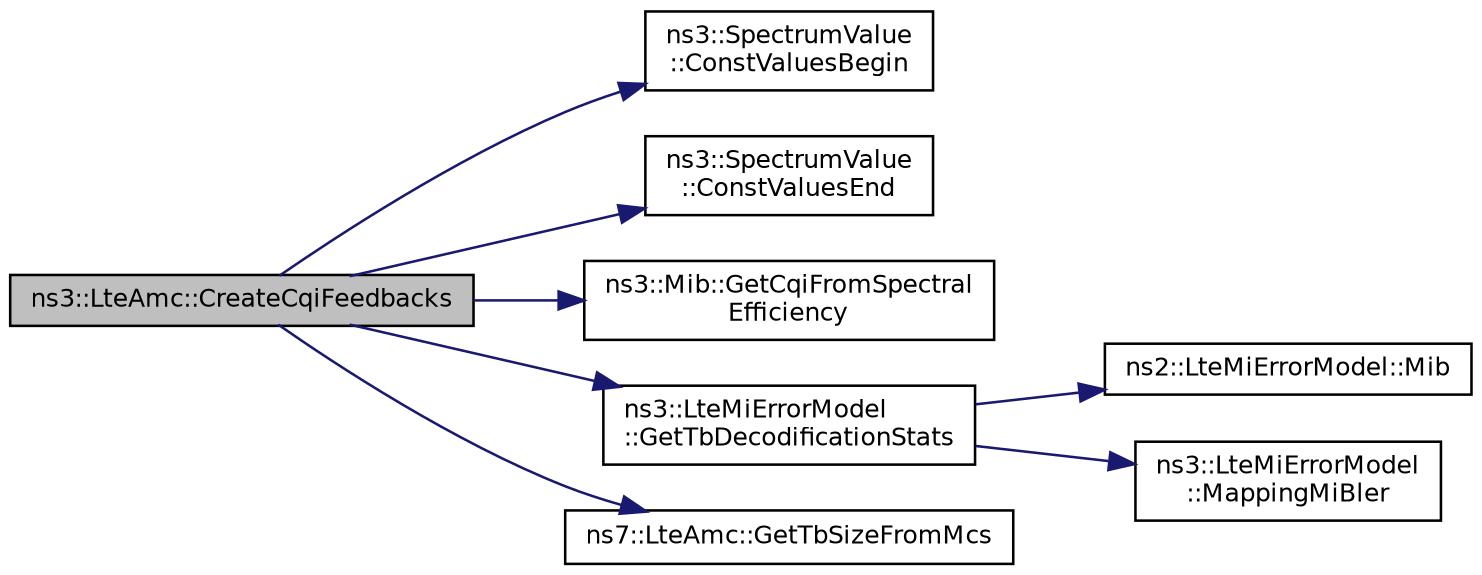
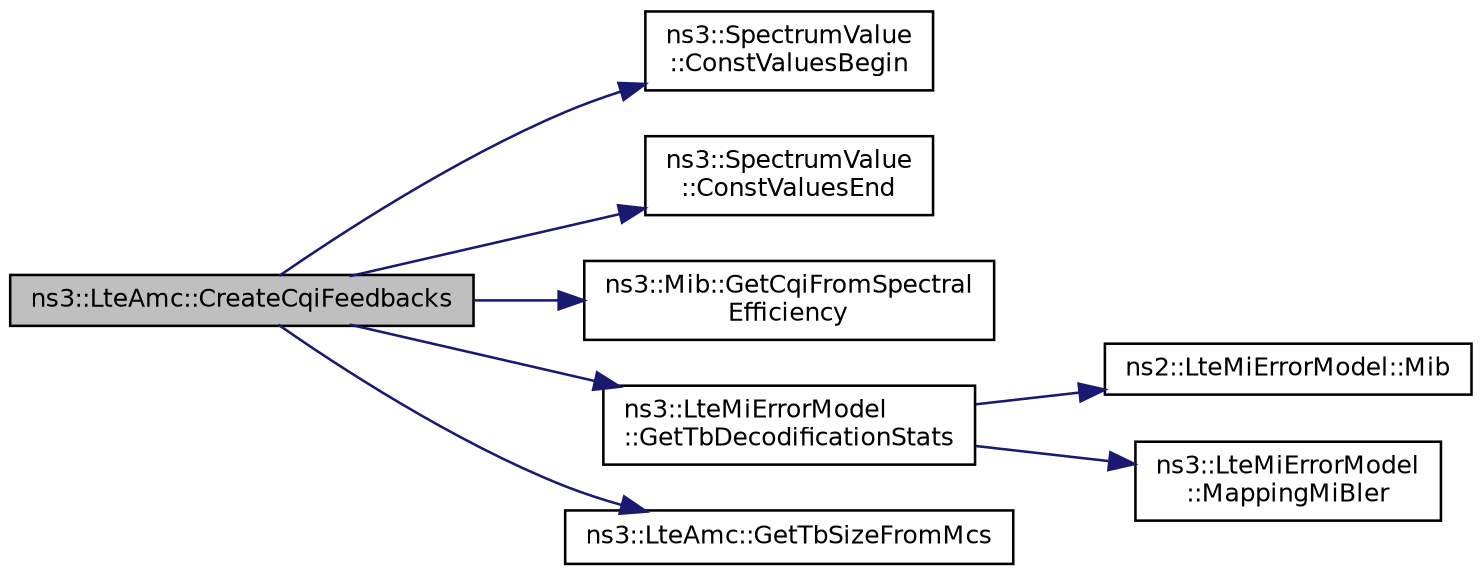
(789, 537) -> (789, 537)
